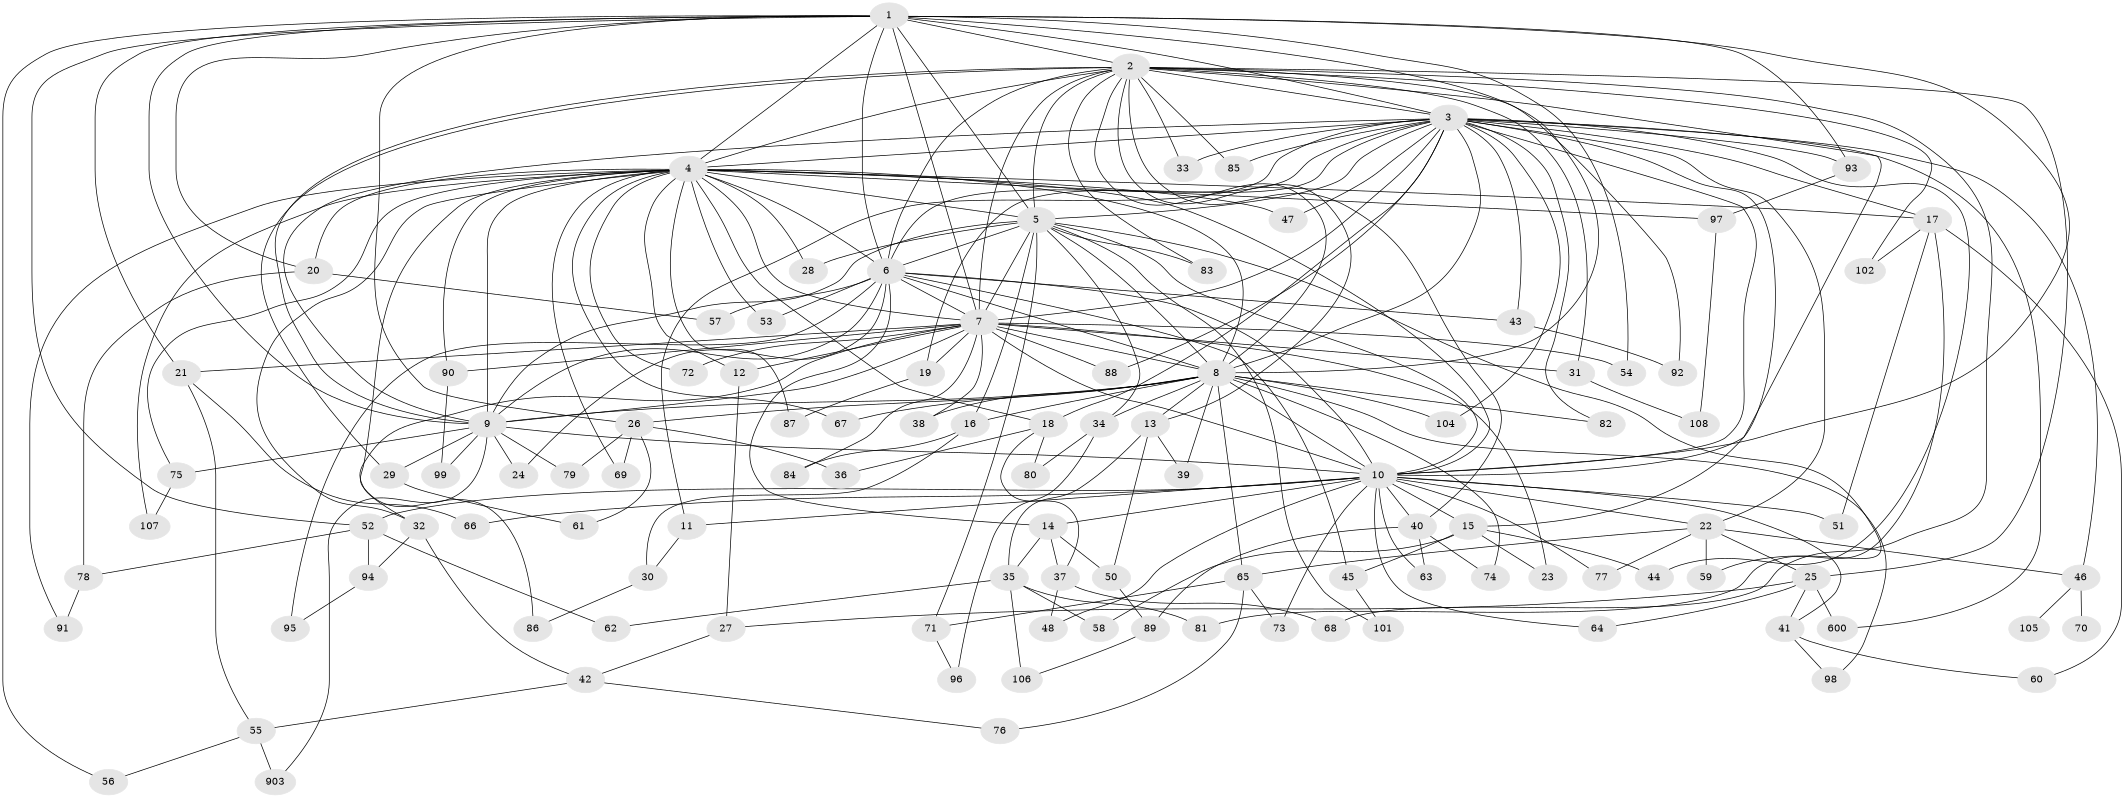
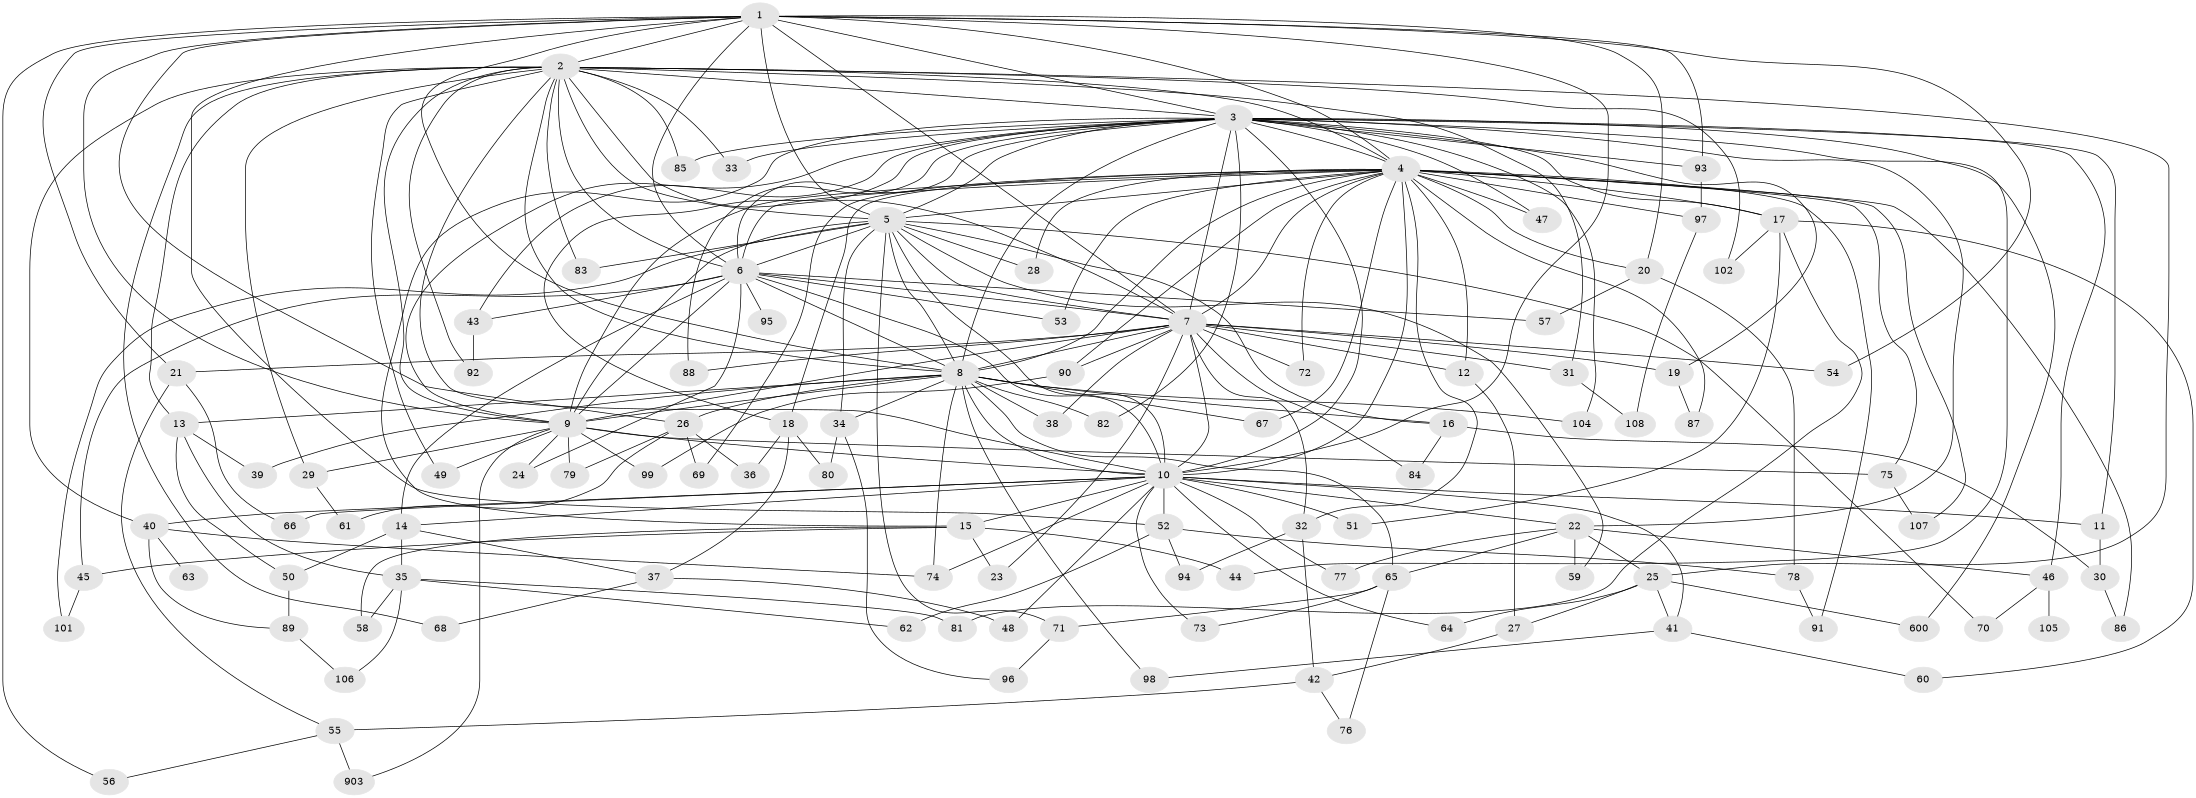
none -> (1495, 292)
none -> (441, 476)
(1389, 534) -> (1024, 537)
(334, 600) -> none
